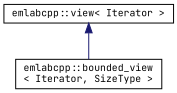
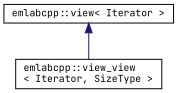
(89, 74) -> (89, 74)
